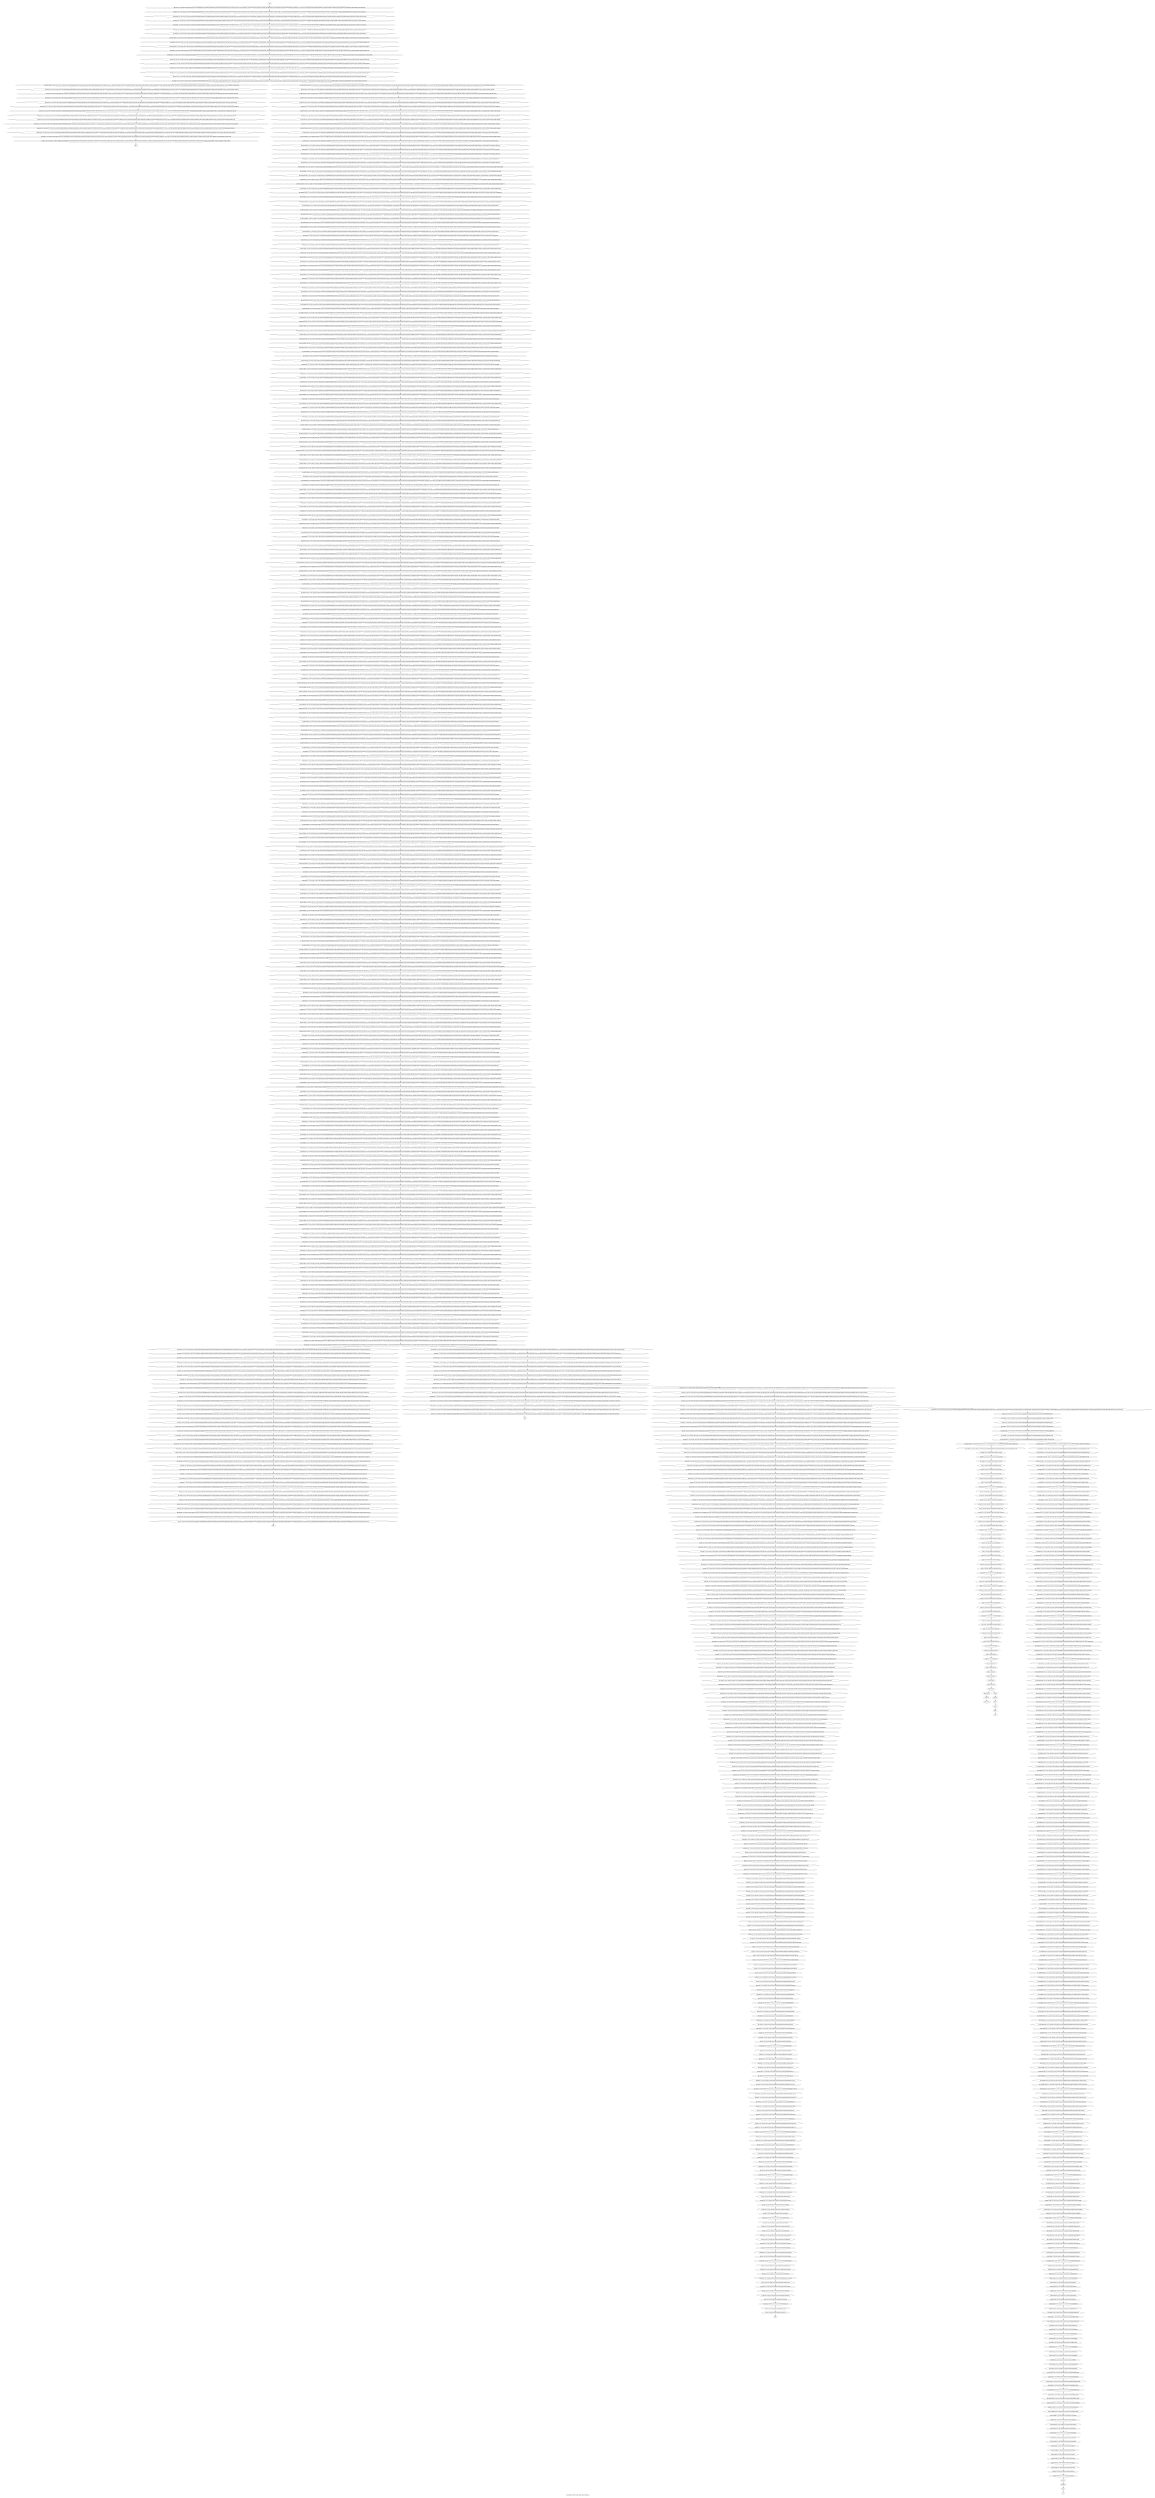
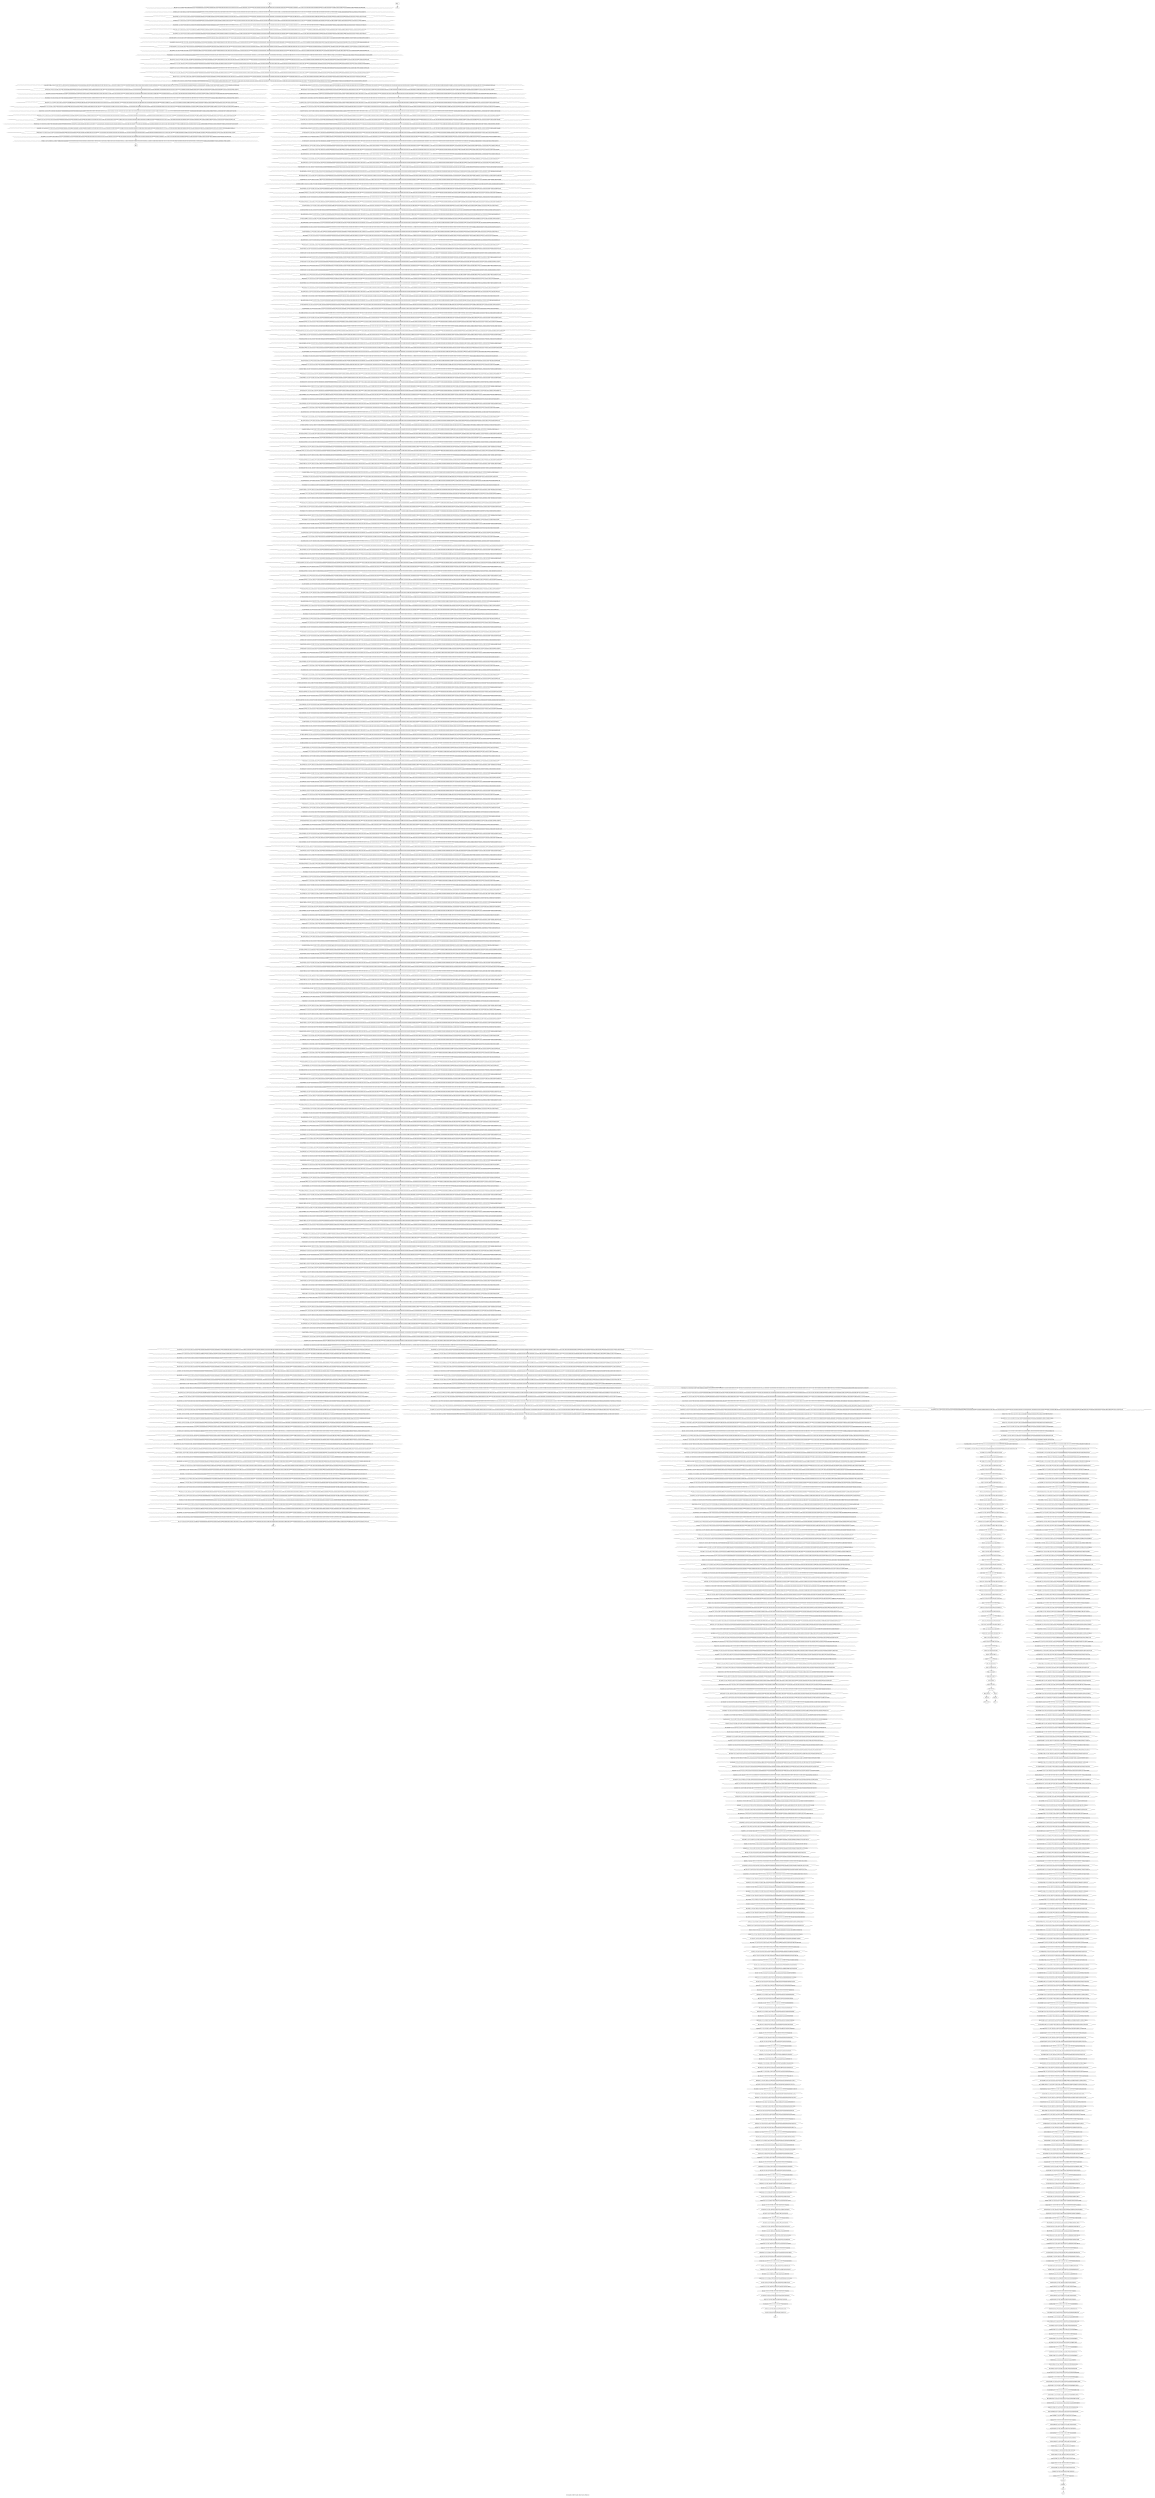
(995, 1706) -> none
